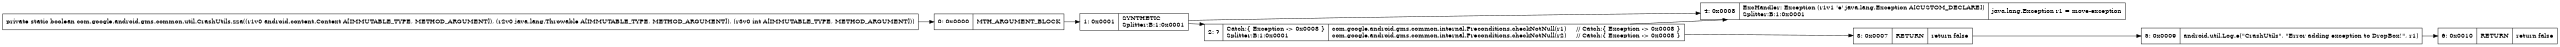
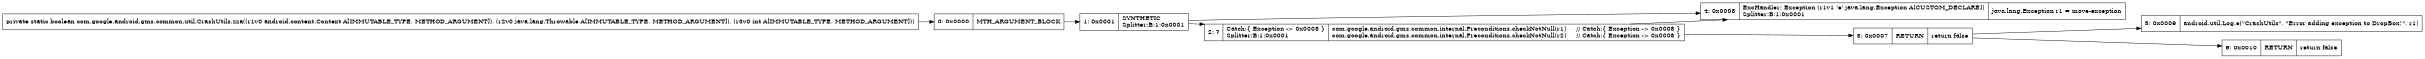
(2428, 36) -> (2095, 42)
